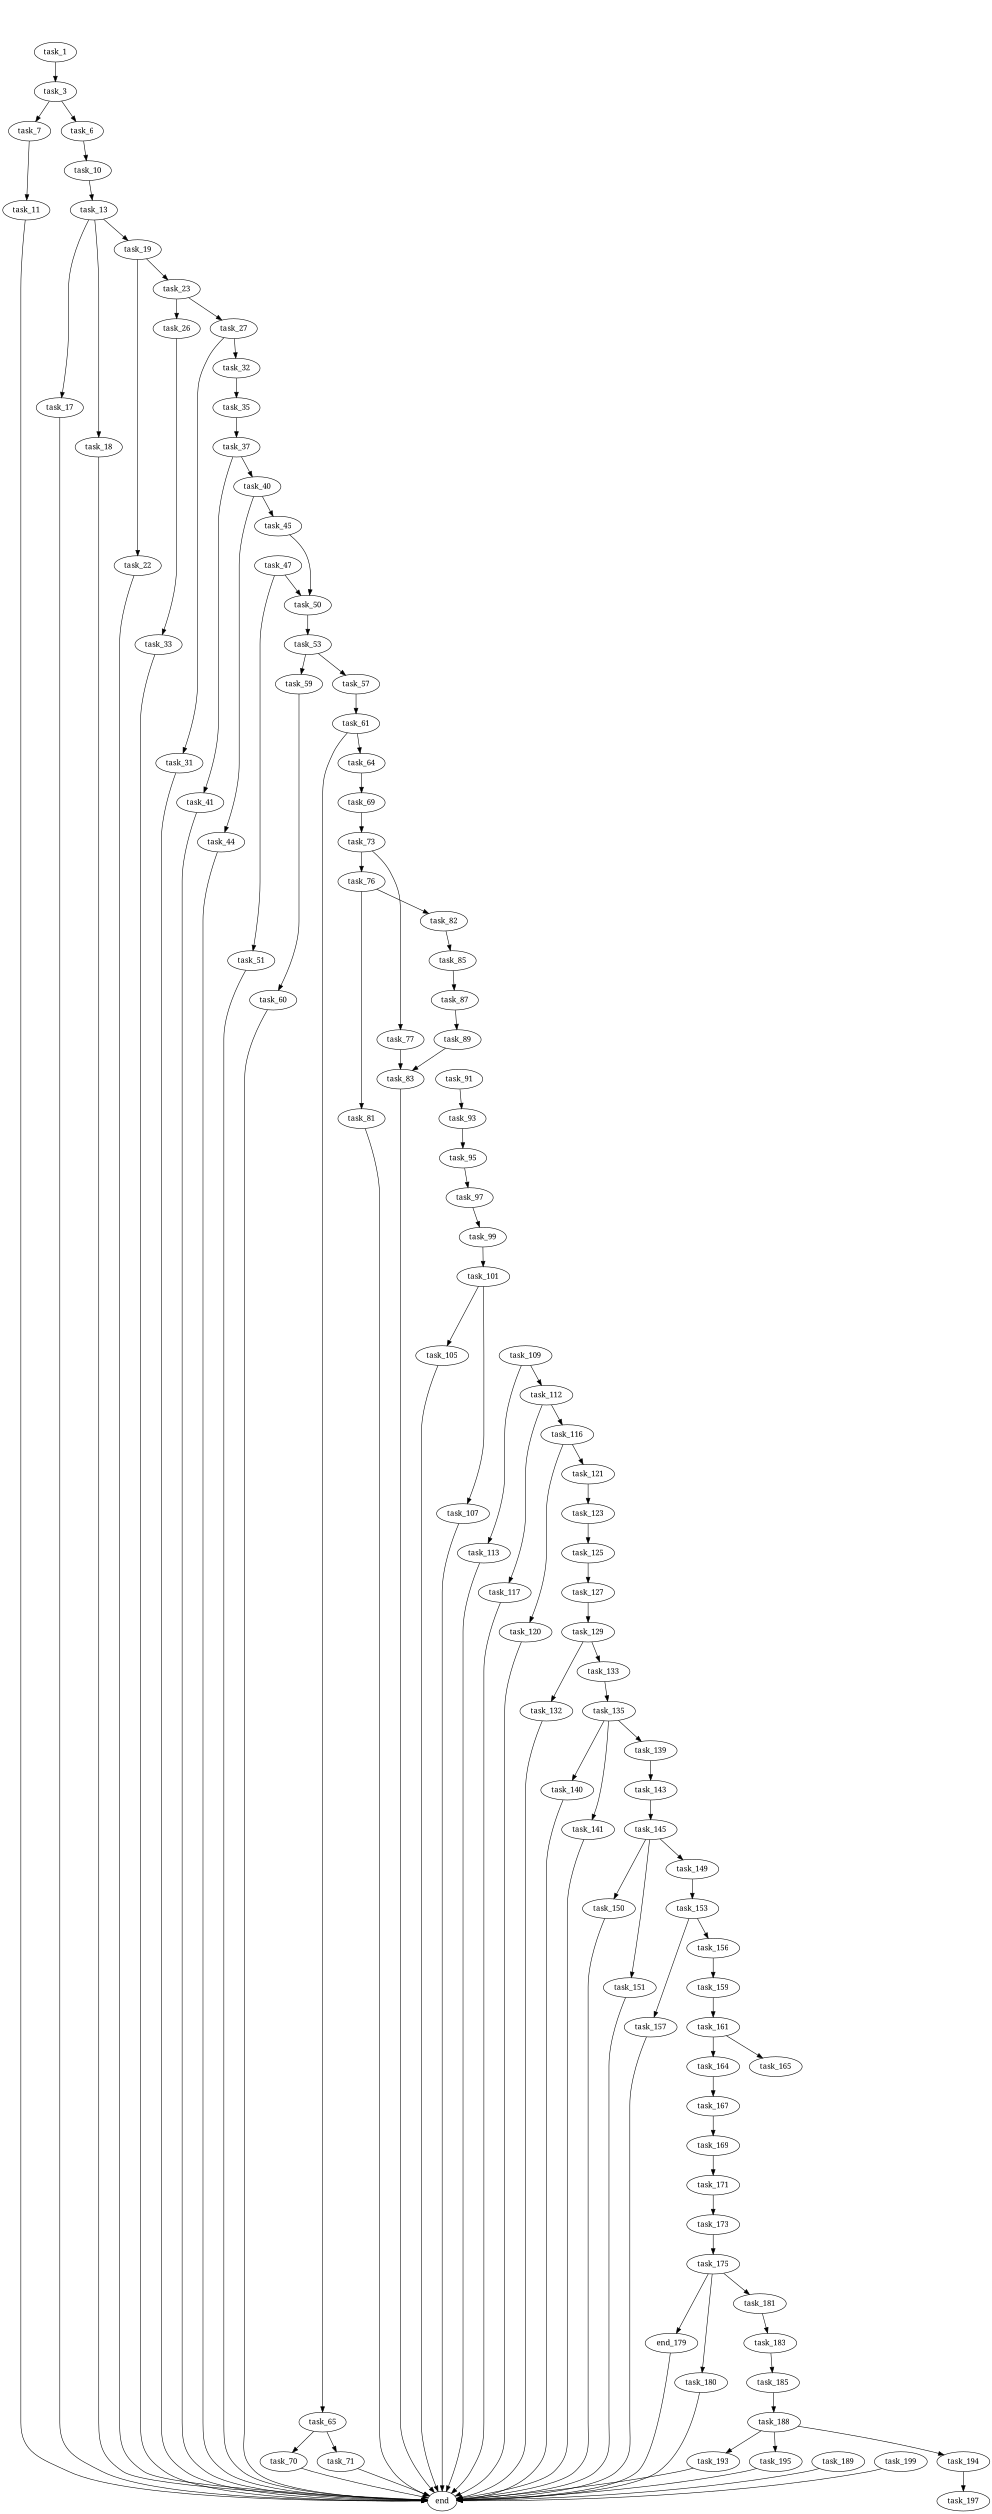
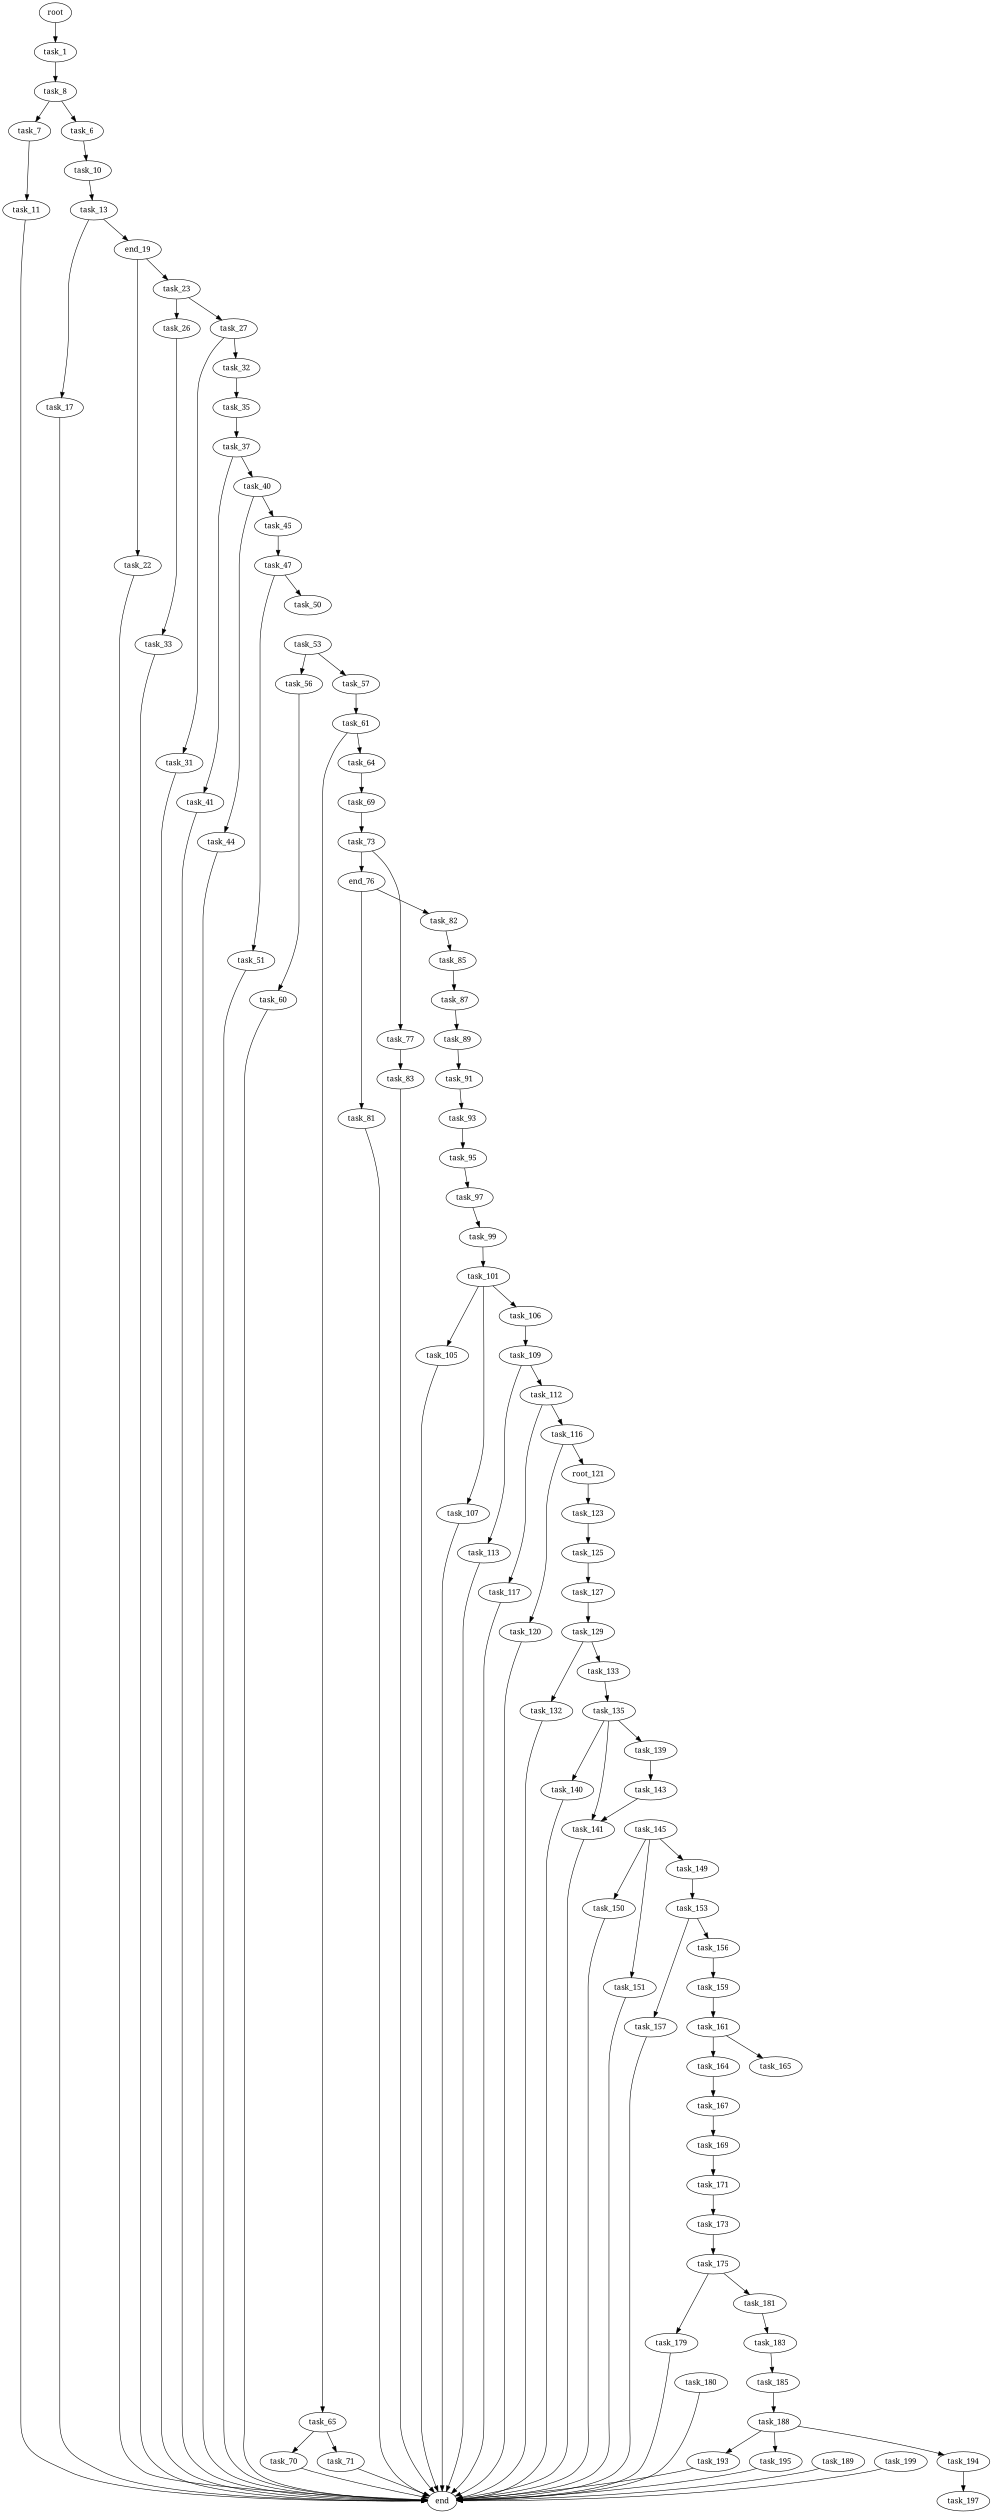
none -> (55, 13)
(55, 92) -> (55, 92)
(138, 250) -> (138, 250)
(99, 447) -> none
(308, 559) -> (278, 543)
(308, 622) -> none
(299, 684) -> (299, 684)
(362, 882) -> (362, 882)
(431, 1058) -> (458, 1057)
none -> (526, 1316)
(588, 1474) -> (588, 1474)
(651, 1807) -> (622, 1808)
(707, 2321) -> none
(672, 2343) -> (672, 2343)
